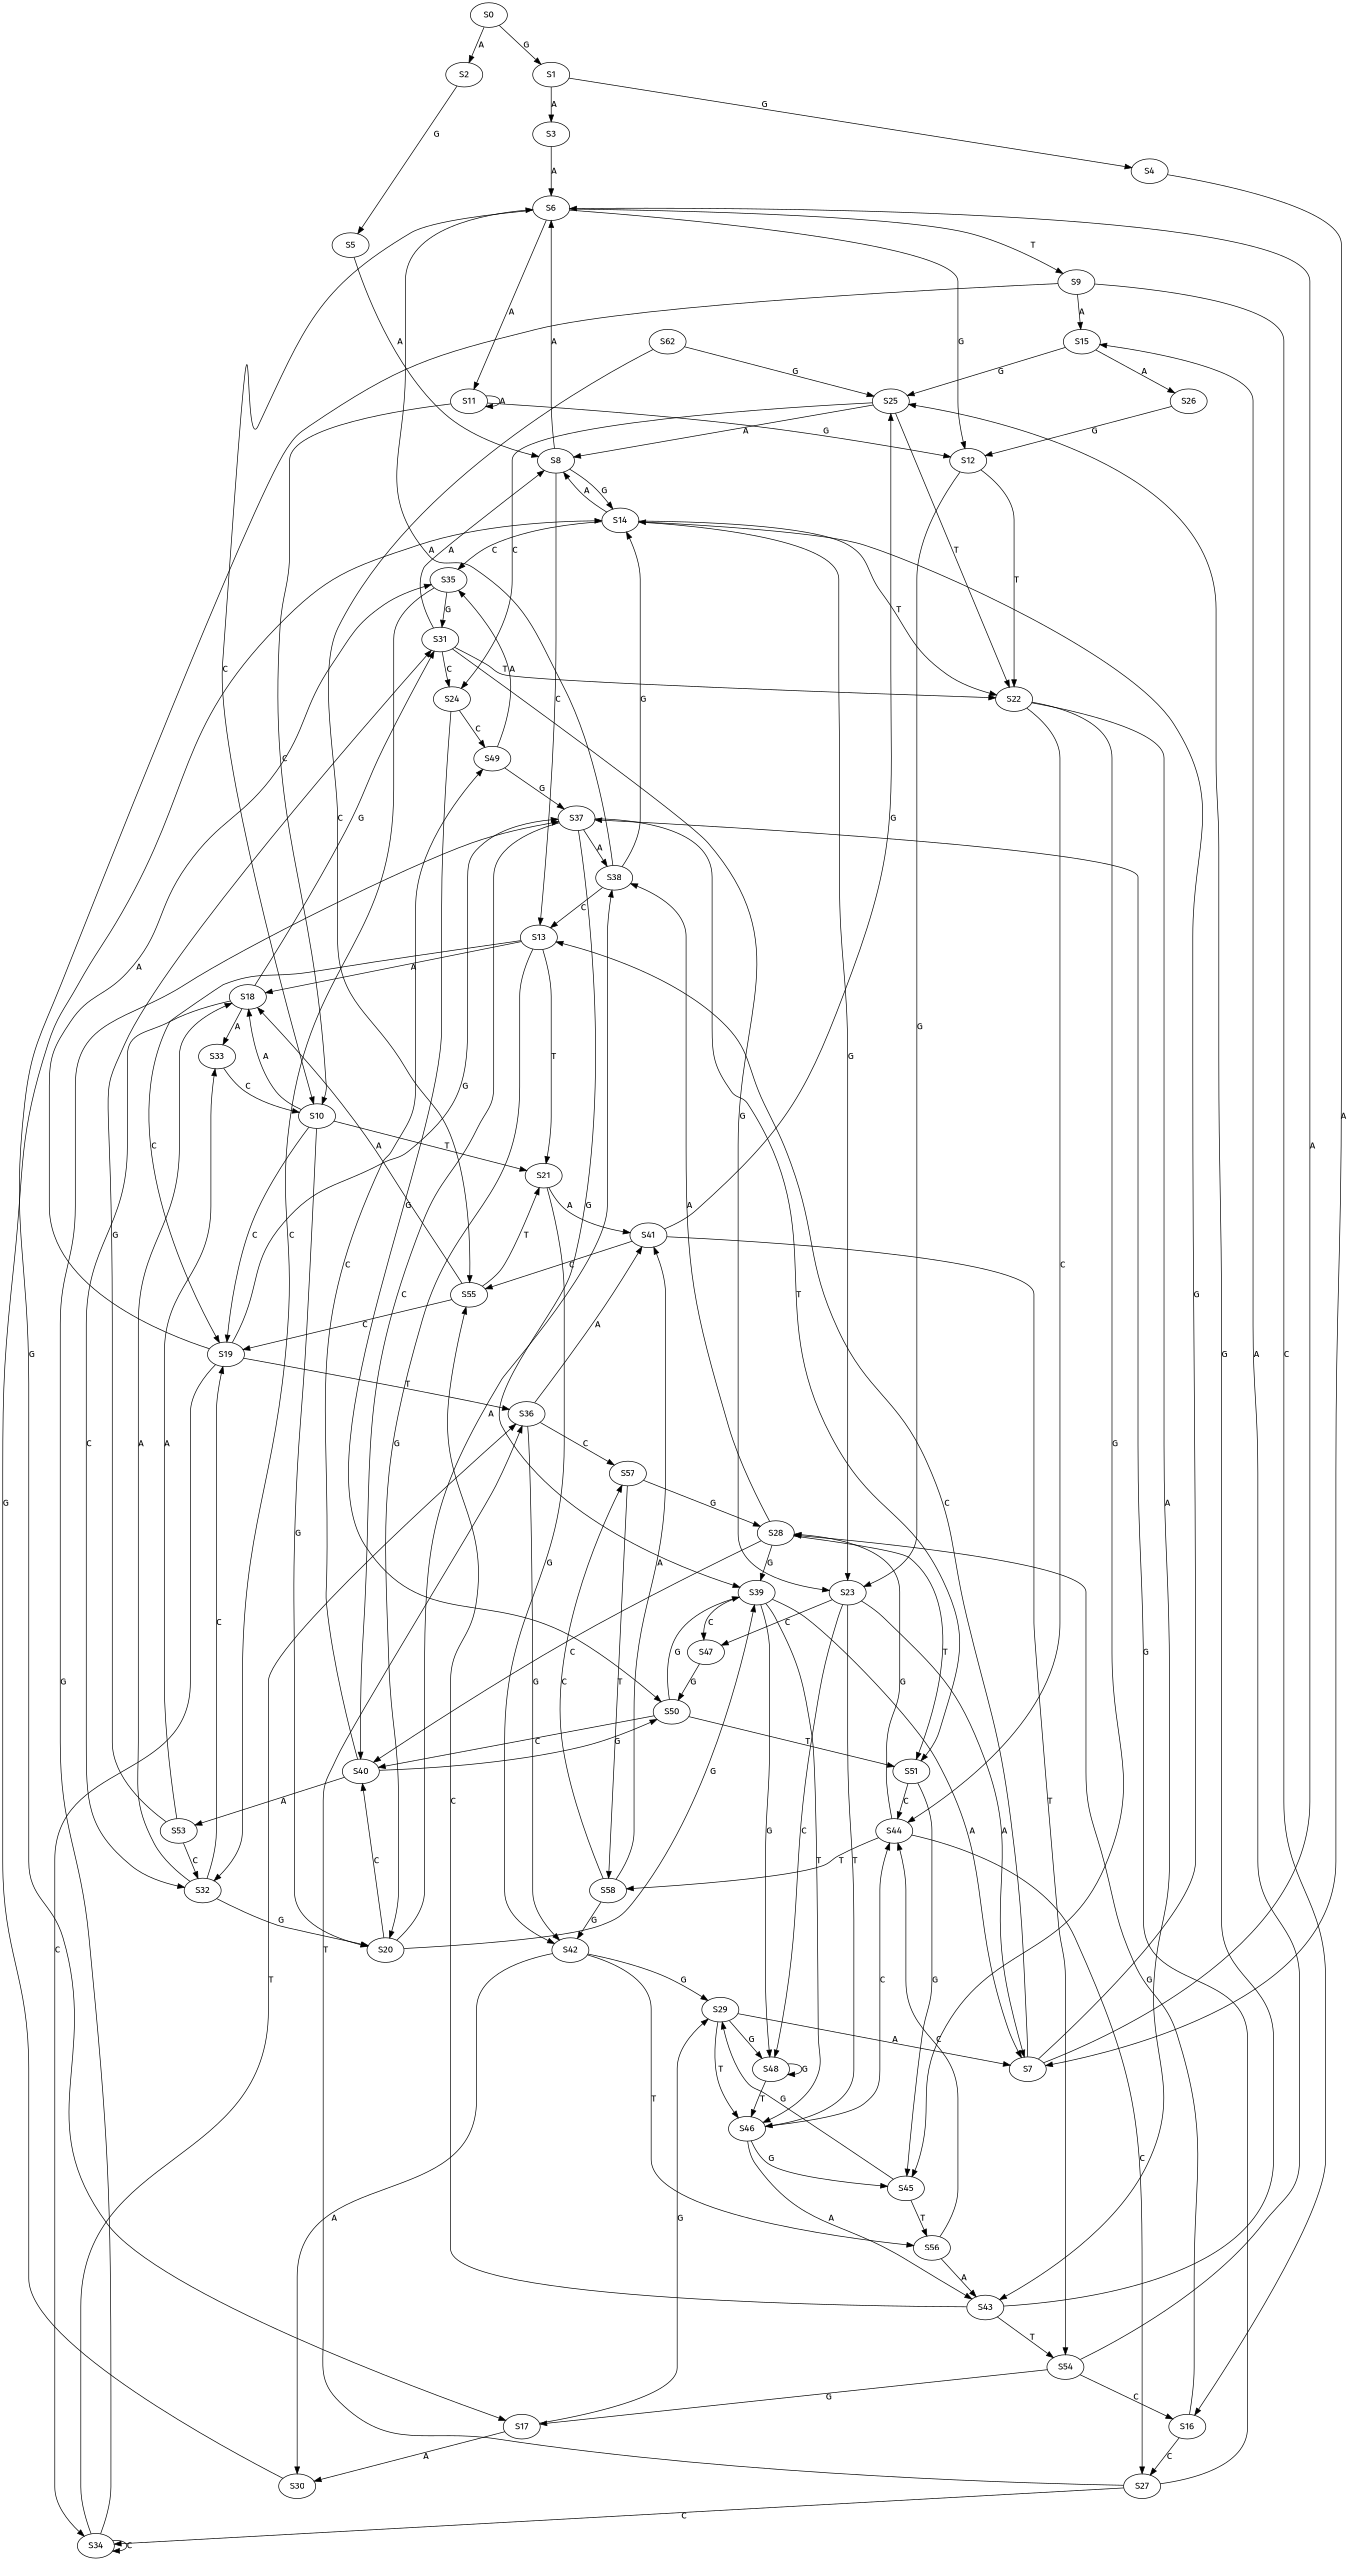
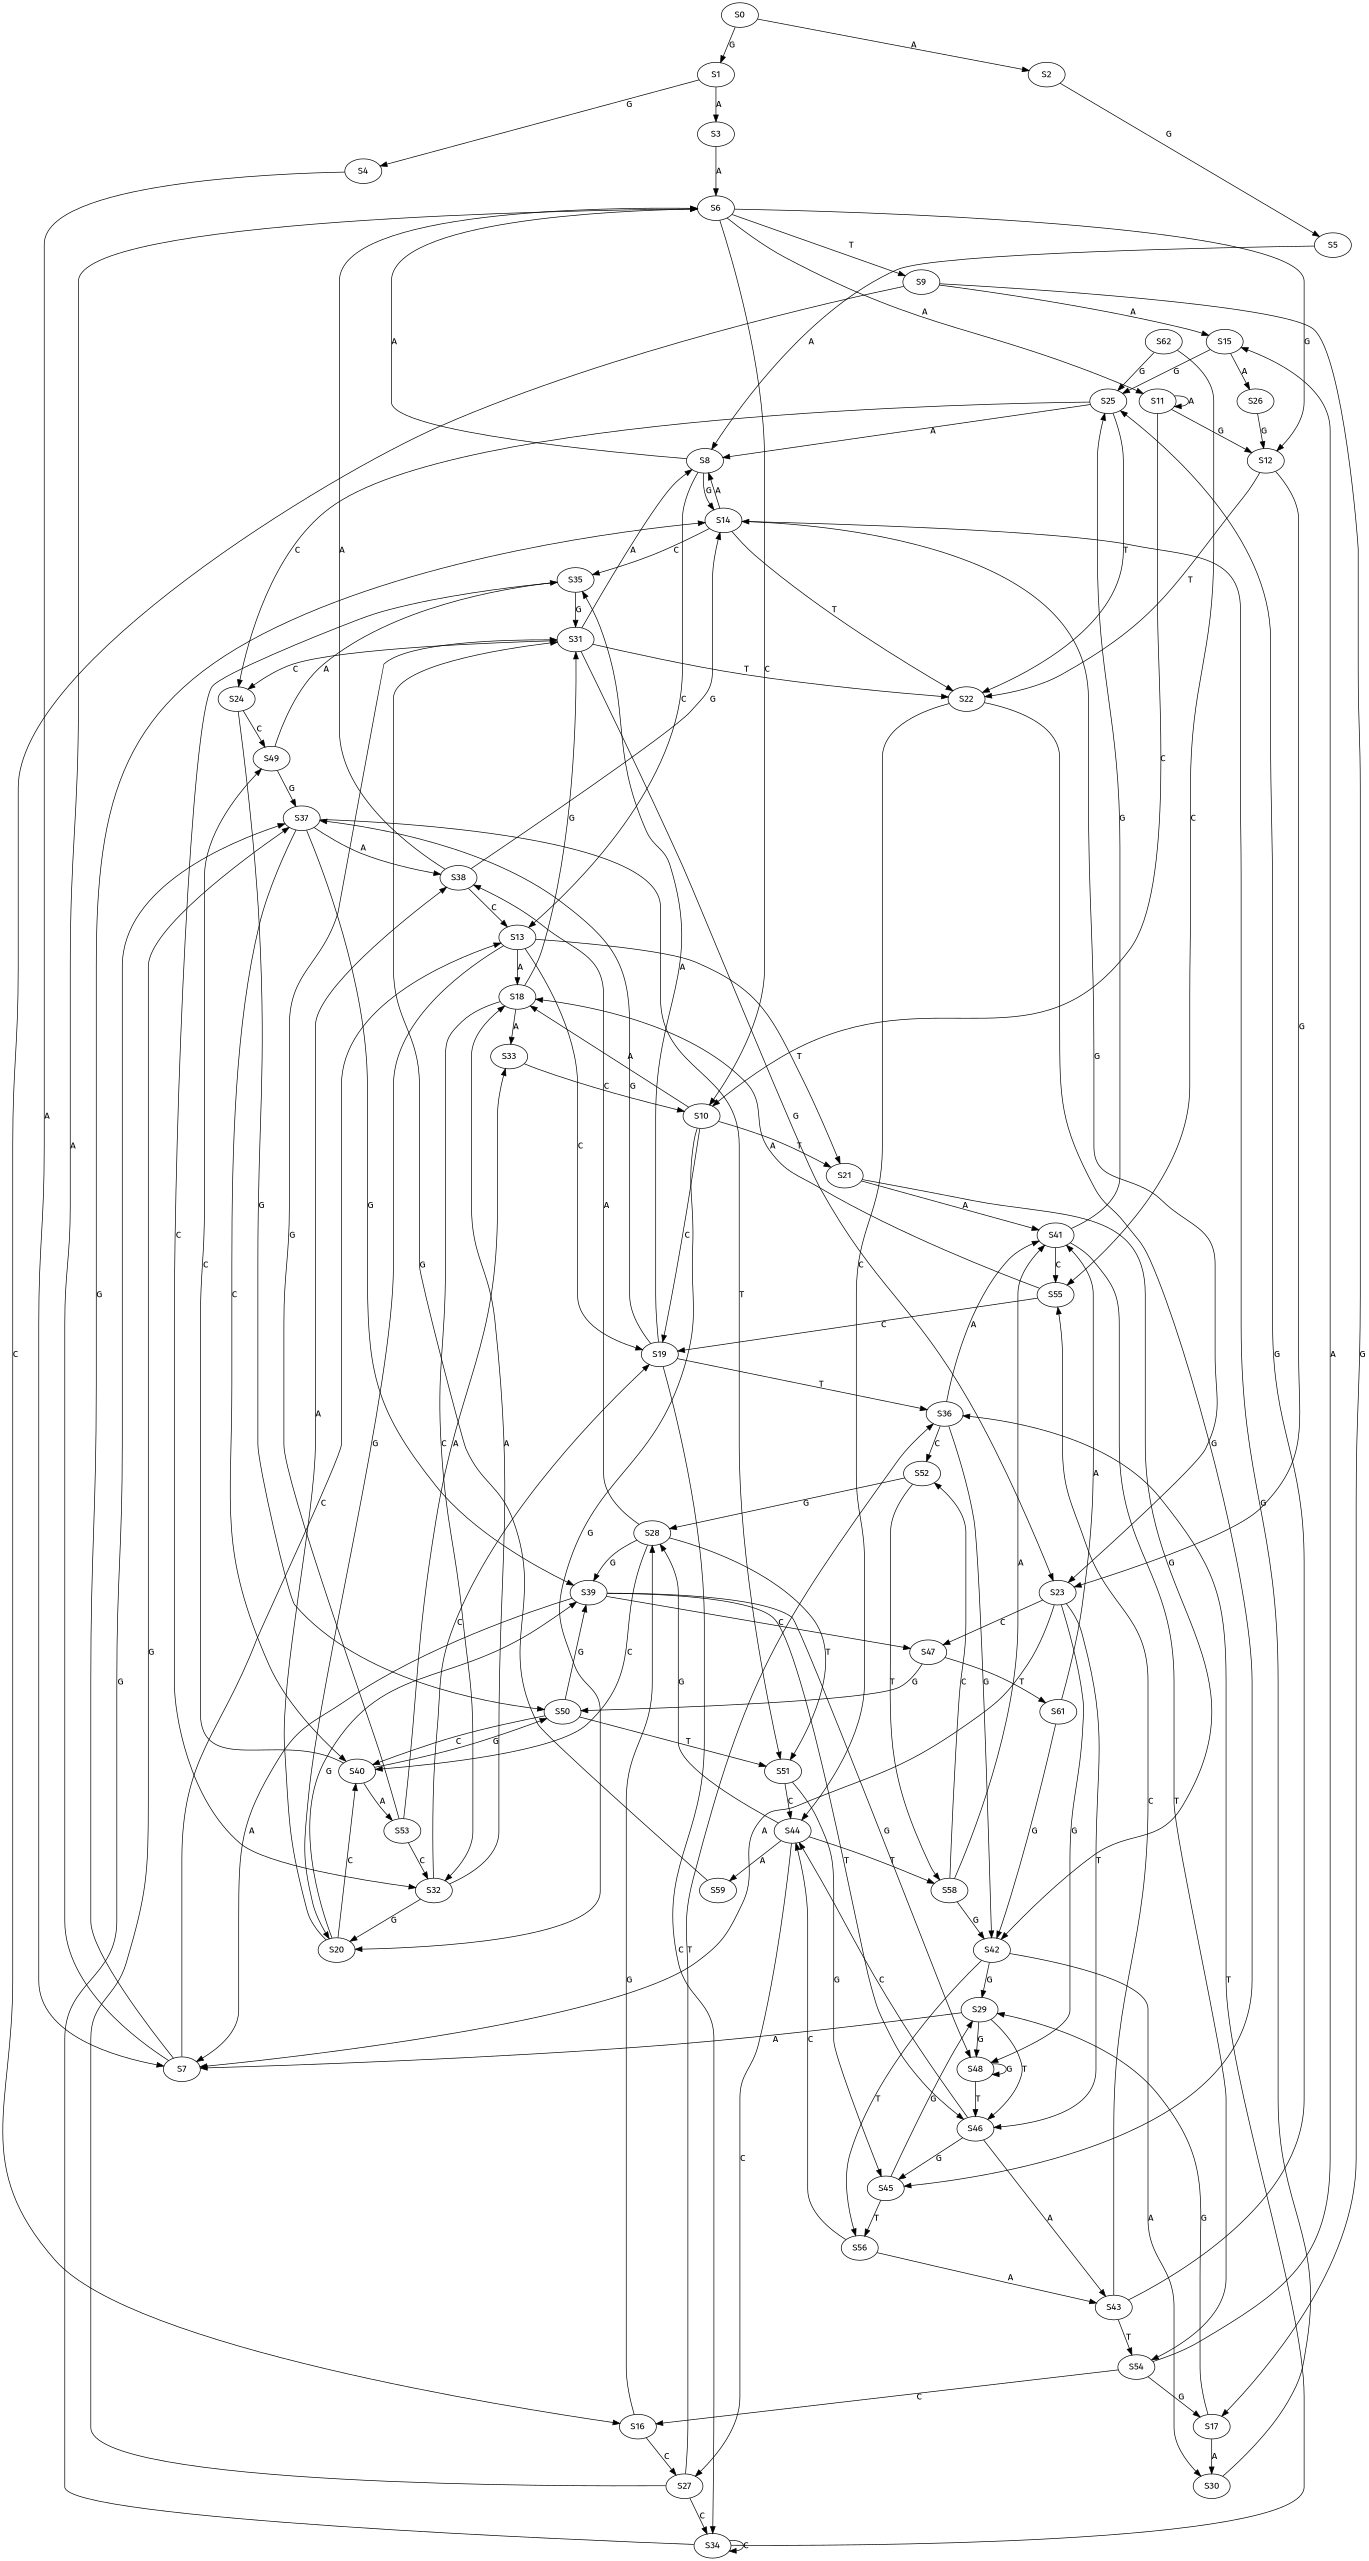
(515, 1244) -> none
(628, 1474) -> (922, 1474)
(1164, 1487) -> none
none -> (1058, 1712)
(804, 1831) -> (1075, 1831)
none -> (718, 1891)
